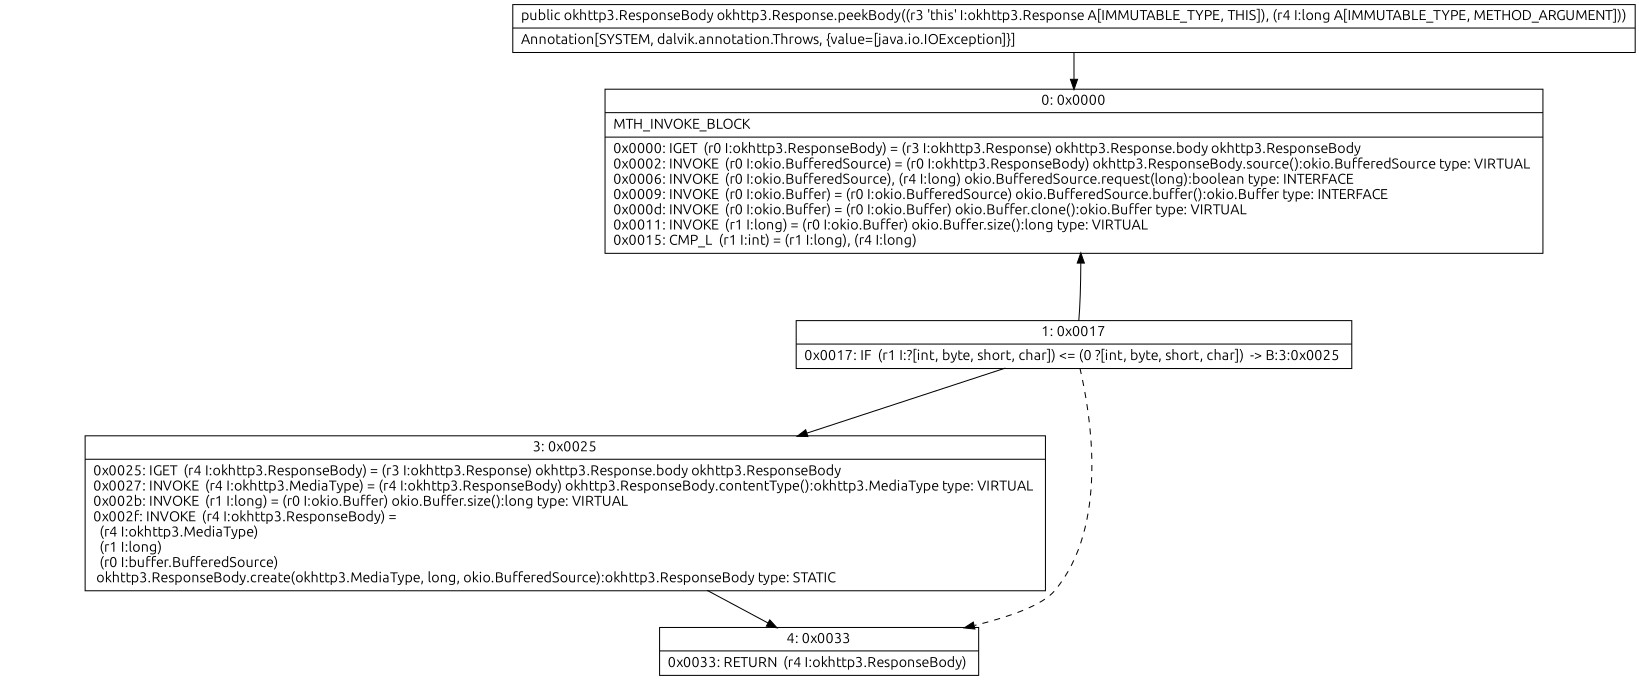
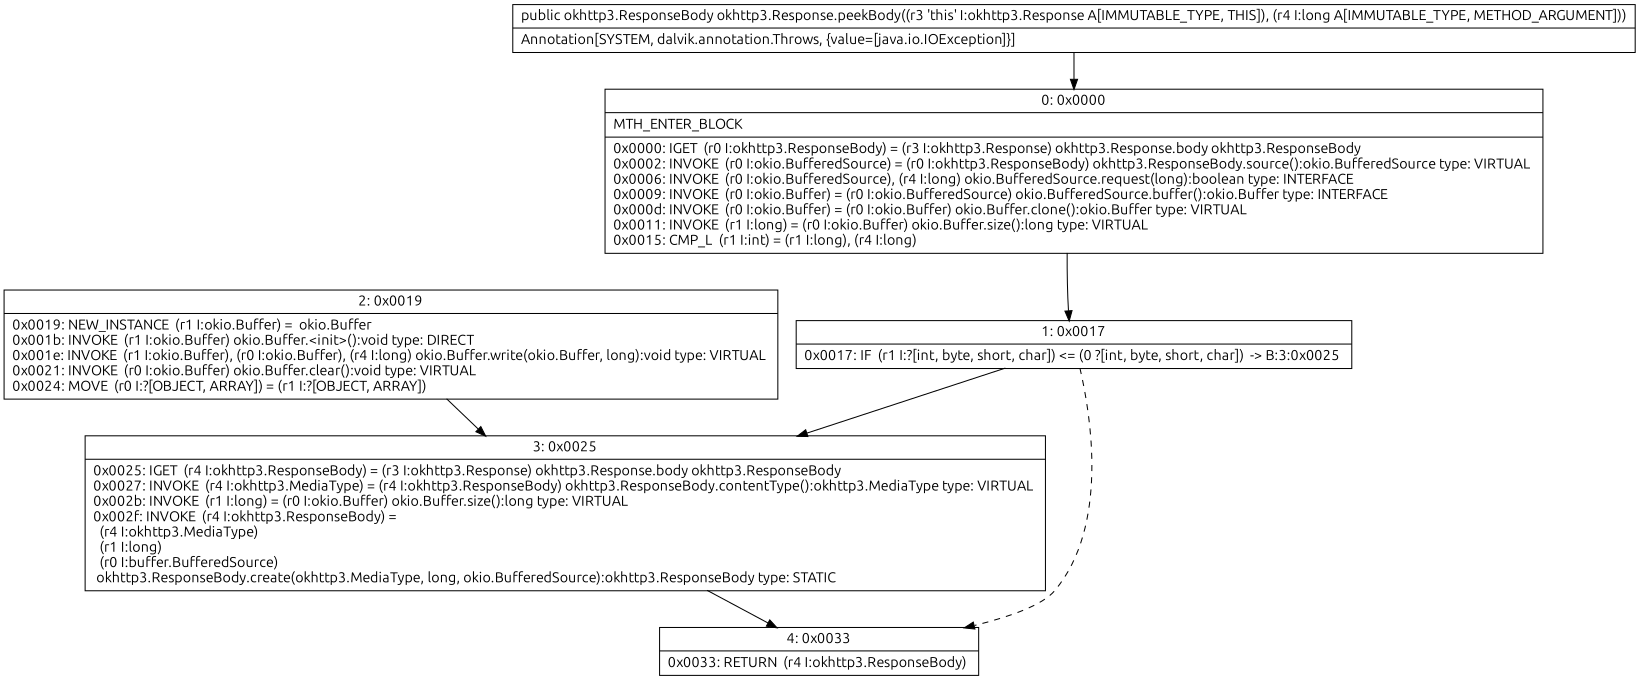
(682, 124) -> (678, 124)
(1080, 292) -> (1067, 282)
none -> (391, 345)
